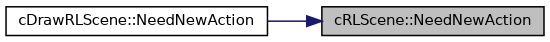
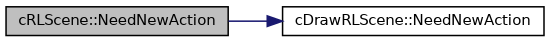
(287, 21) -> (248, 21)
